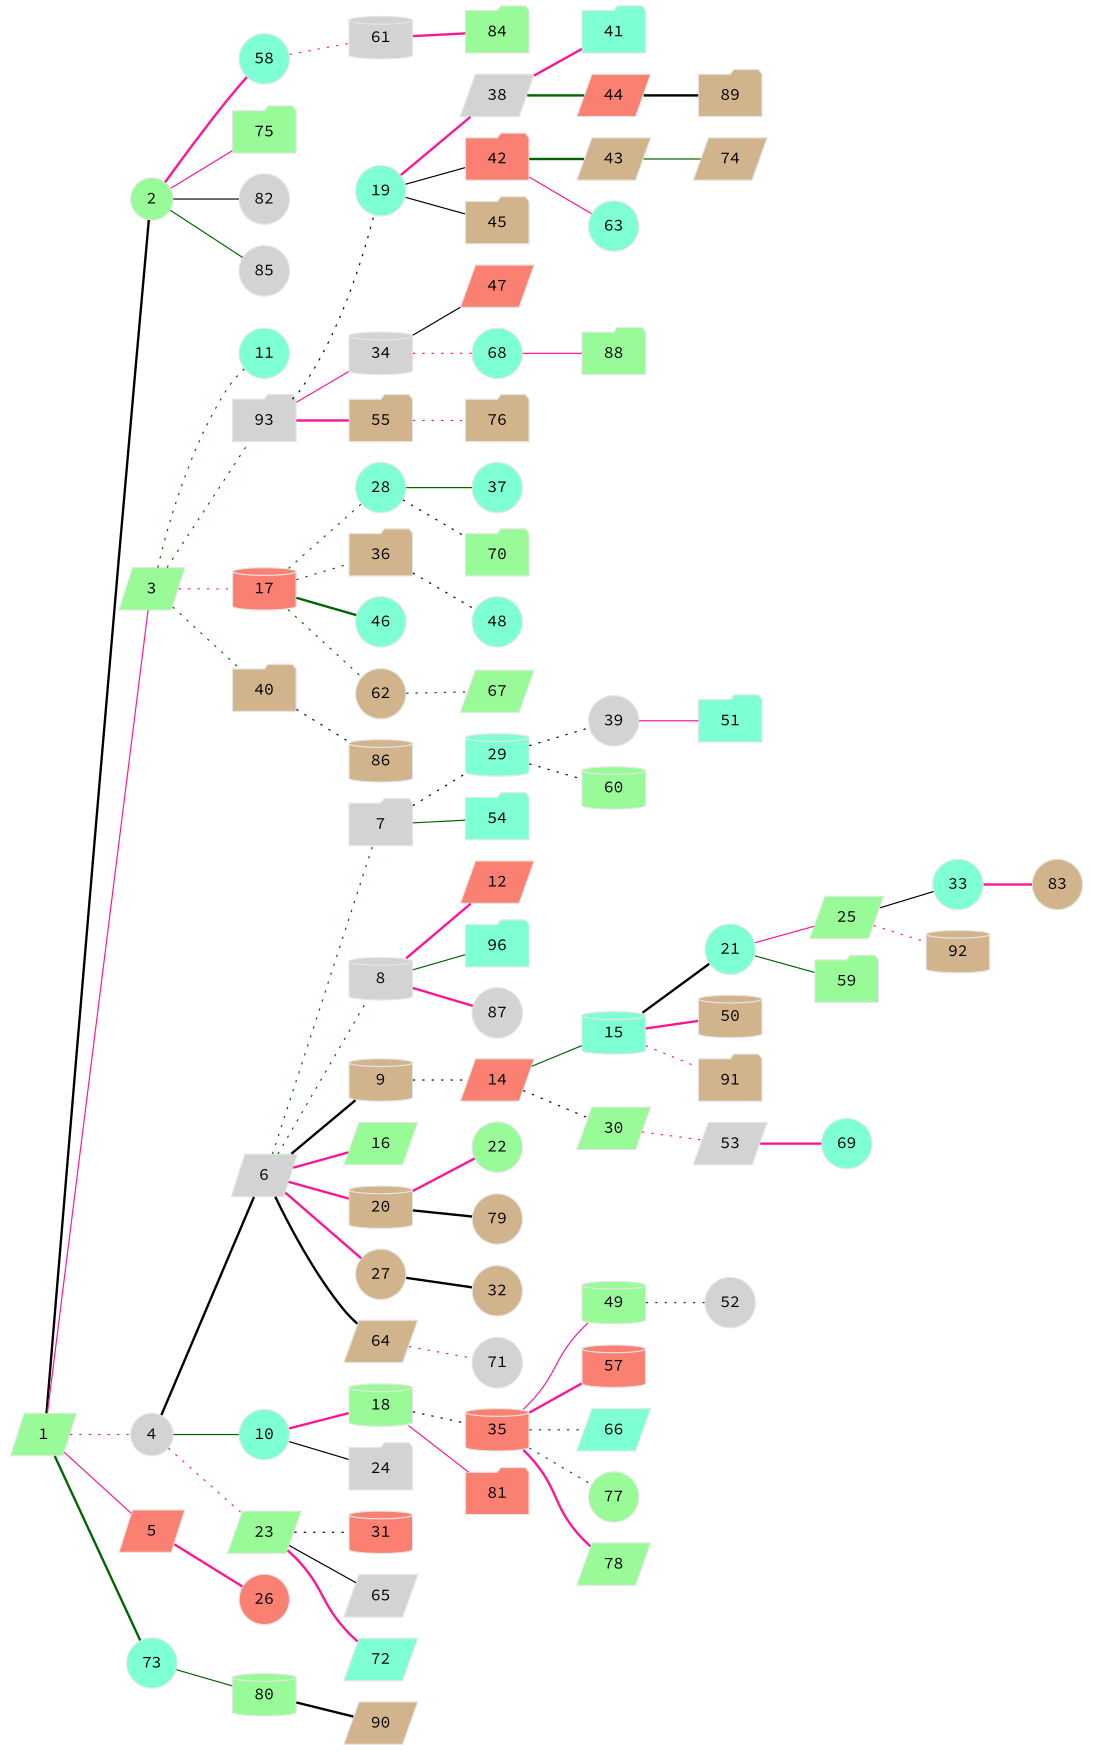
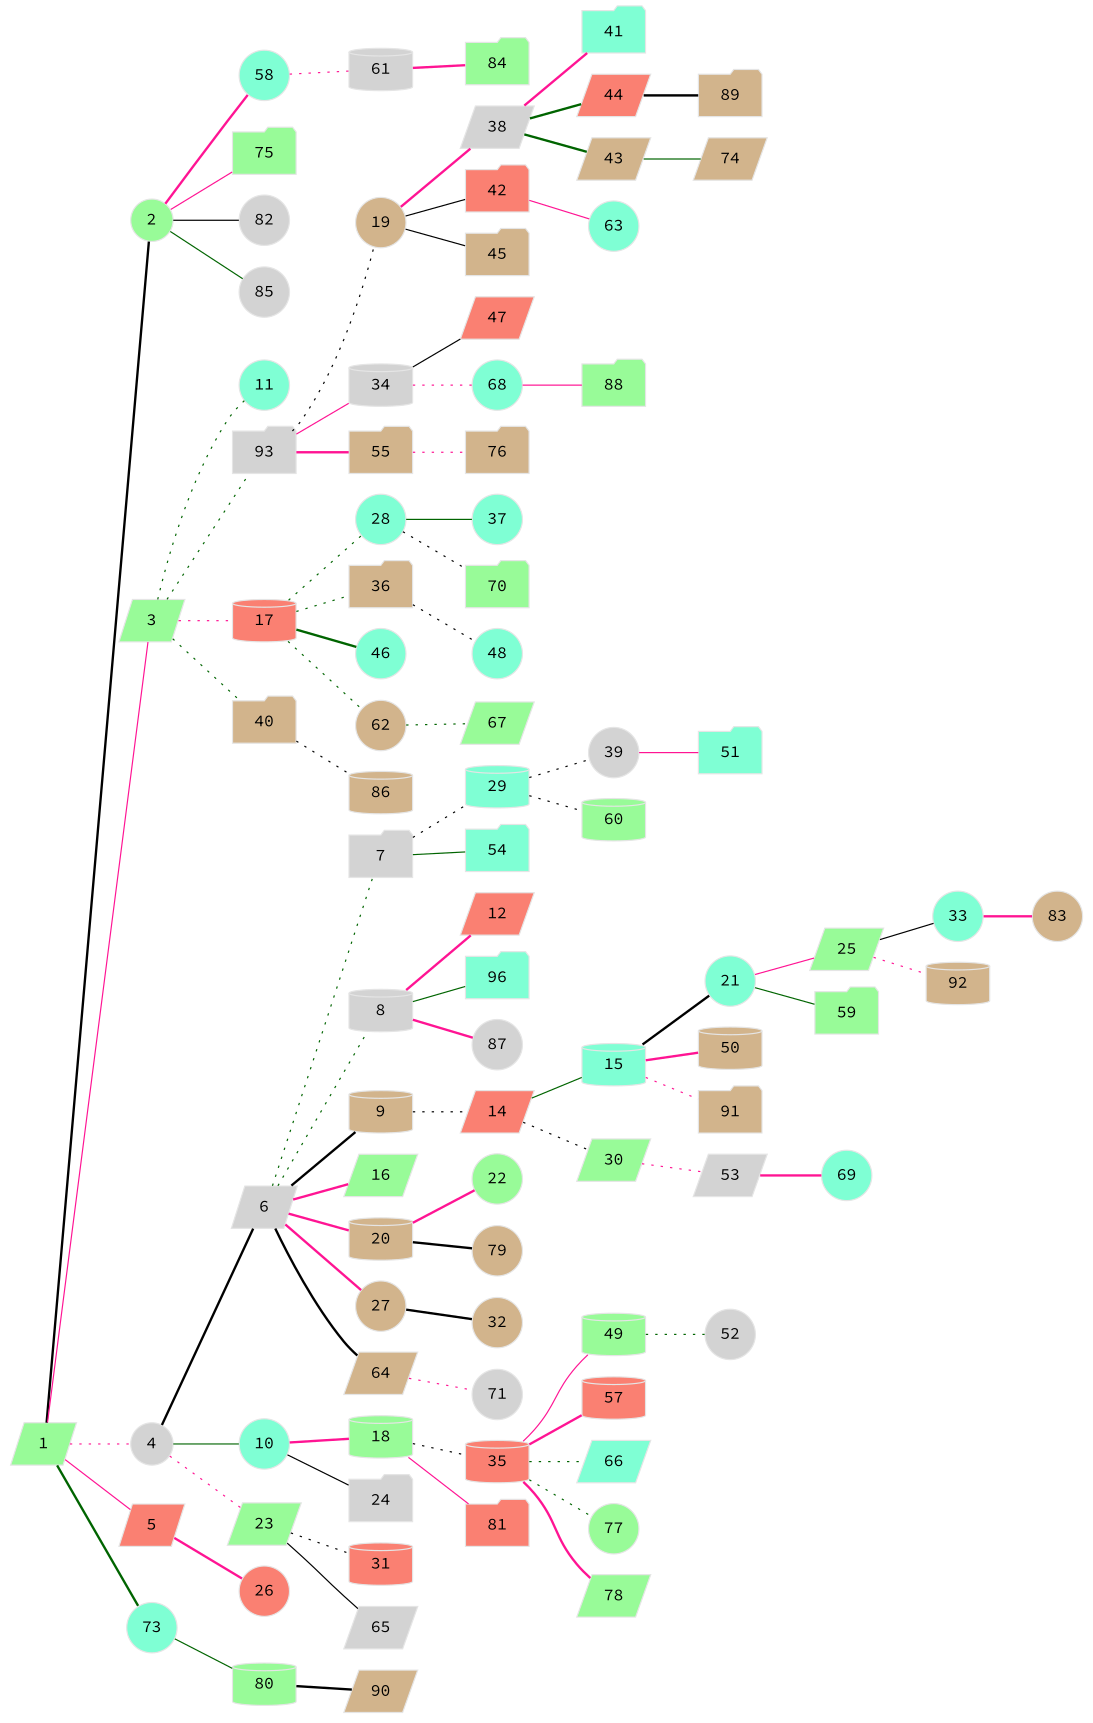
(557, 159) -> (556, 143)
(381, 191) -> (381, 223)
(381, 1659) -> none
